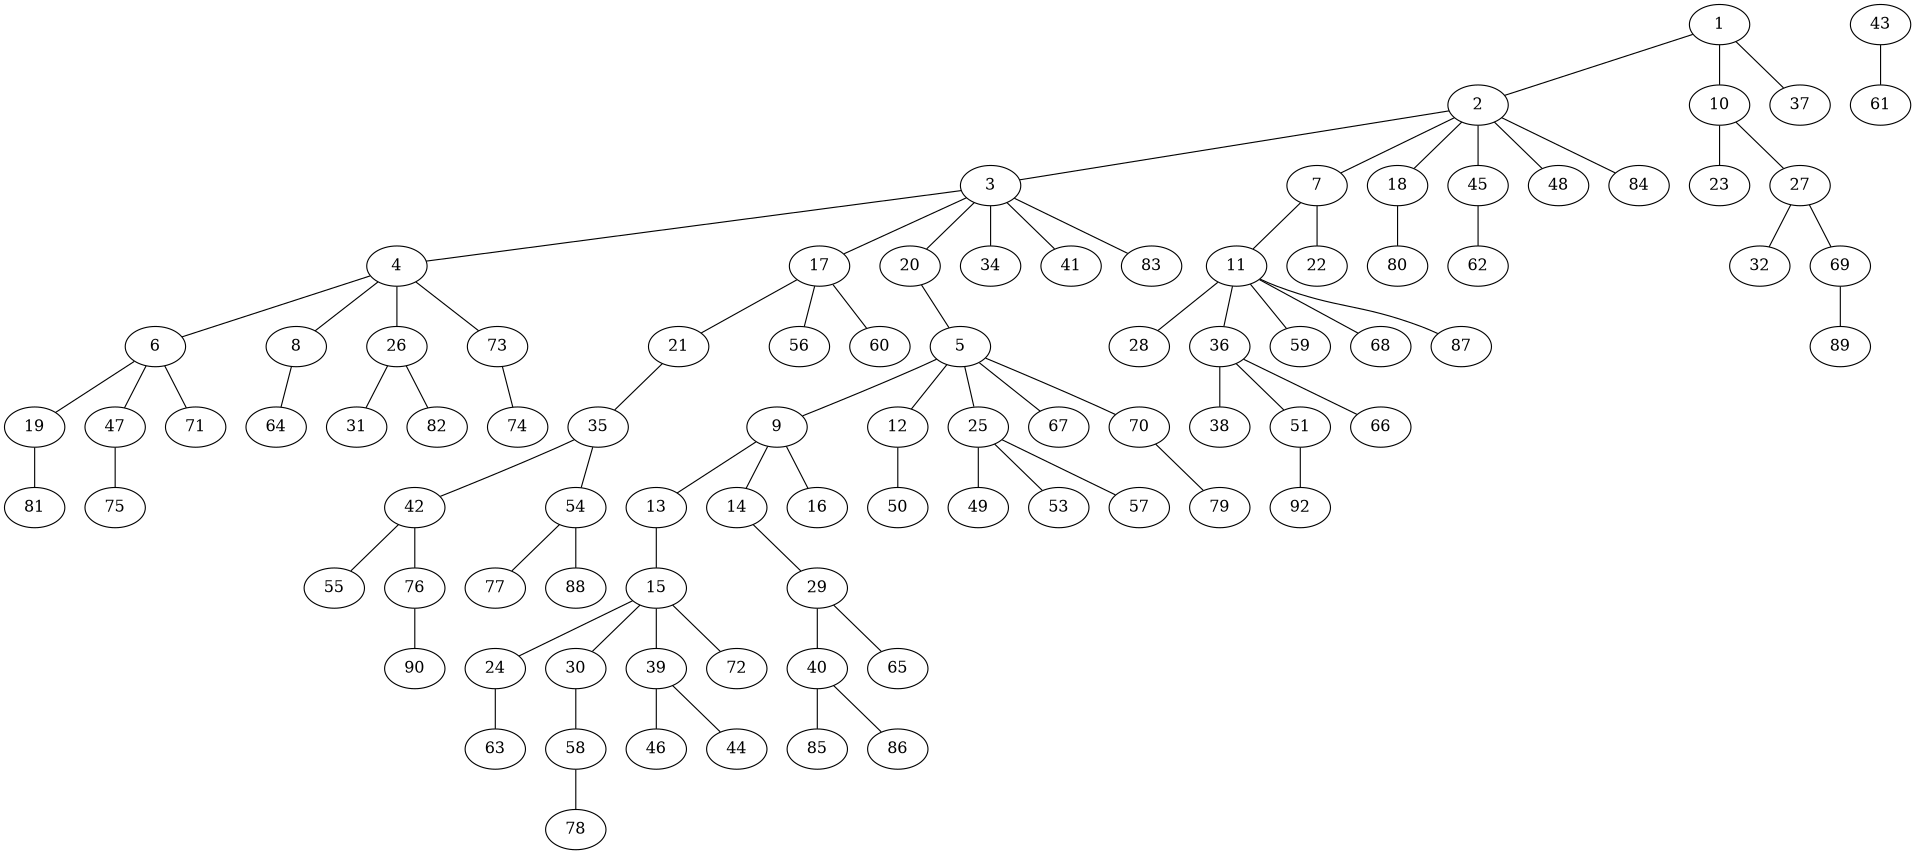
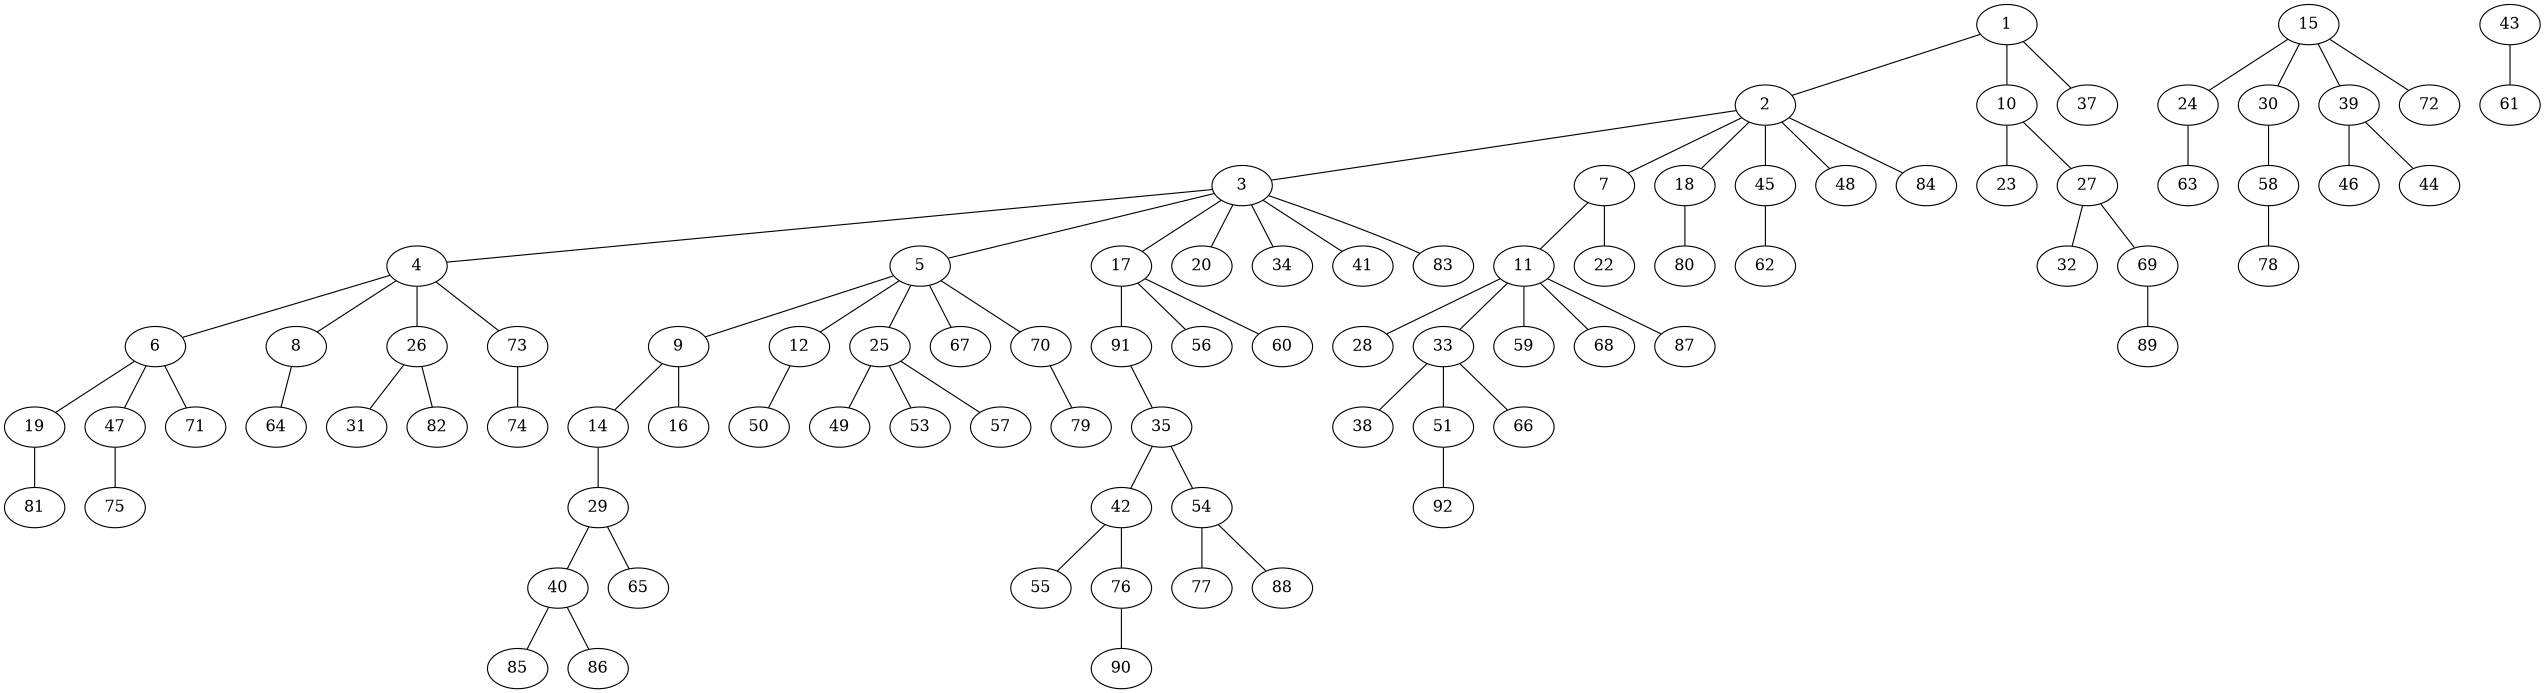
(935, 306) -> (1081, 226)
(679, 347) -> (1121, 347)
(1220, 347) -> (1443, 347)
(656, 508) -> none
